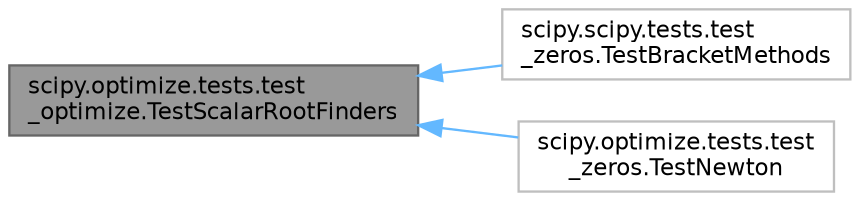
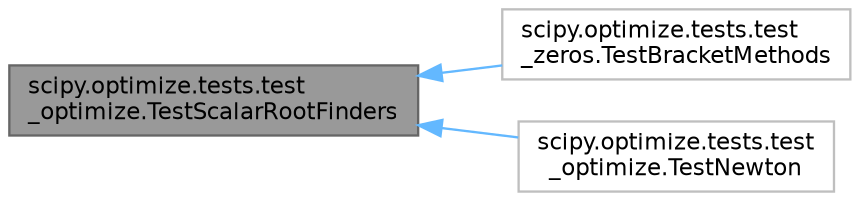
(676, 44) -> (676, 44)
(676, 157) -> (676, 157)
